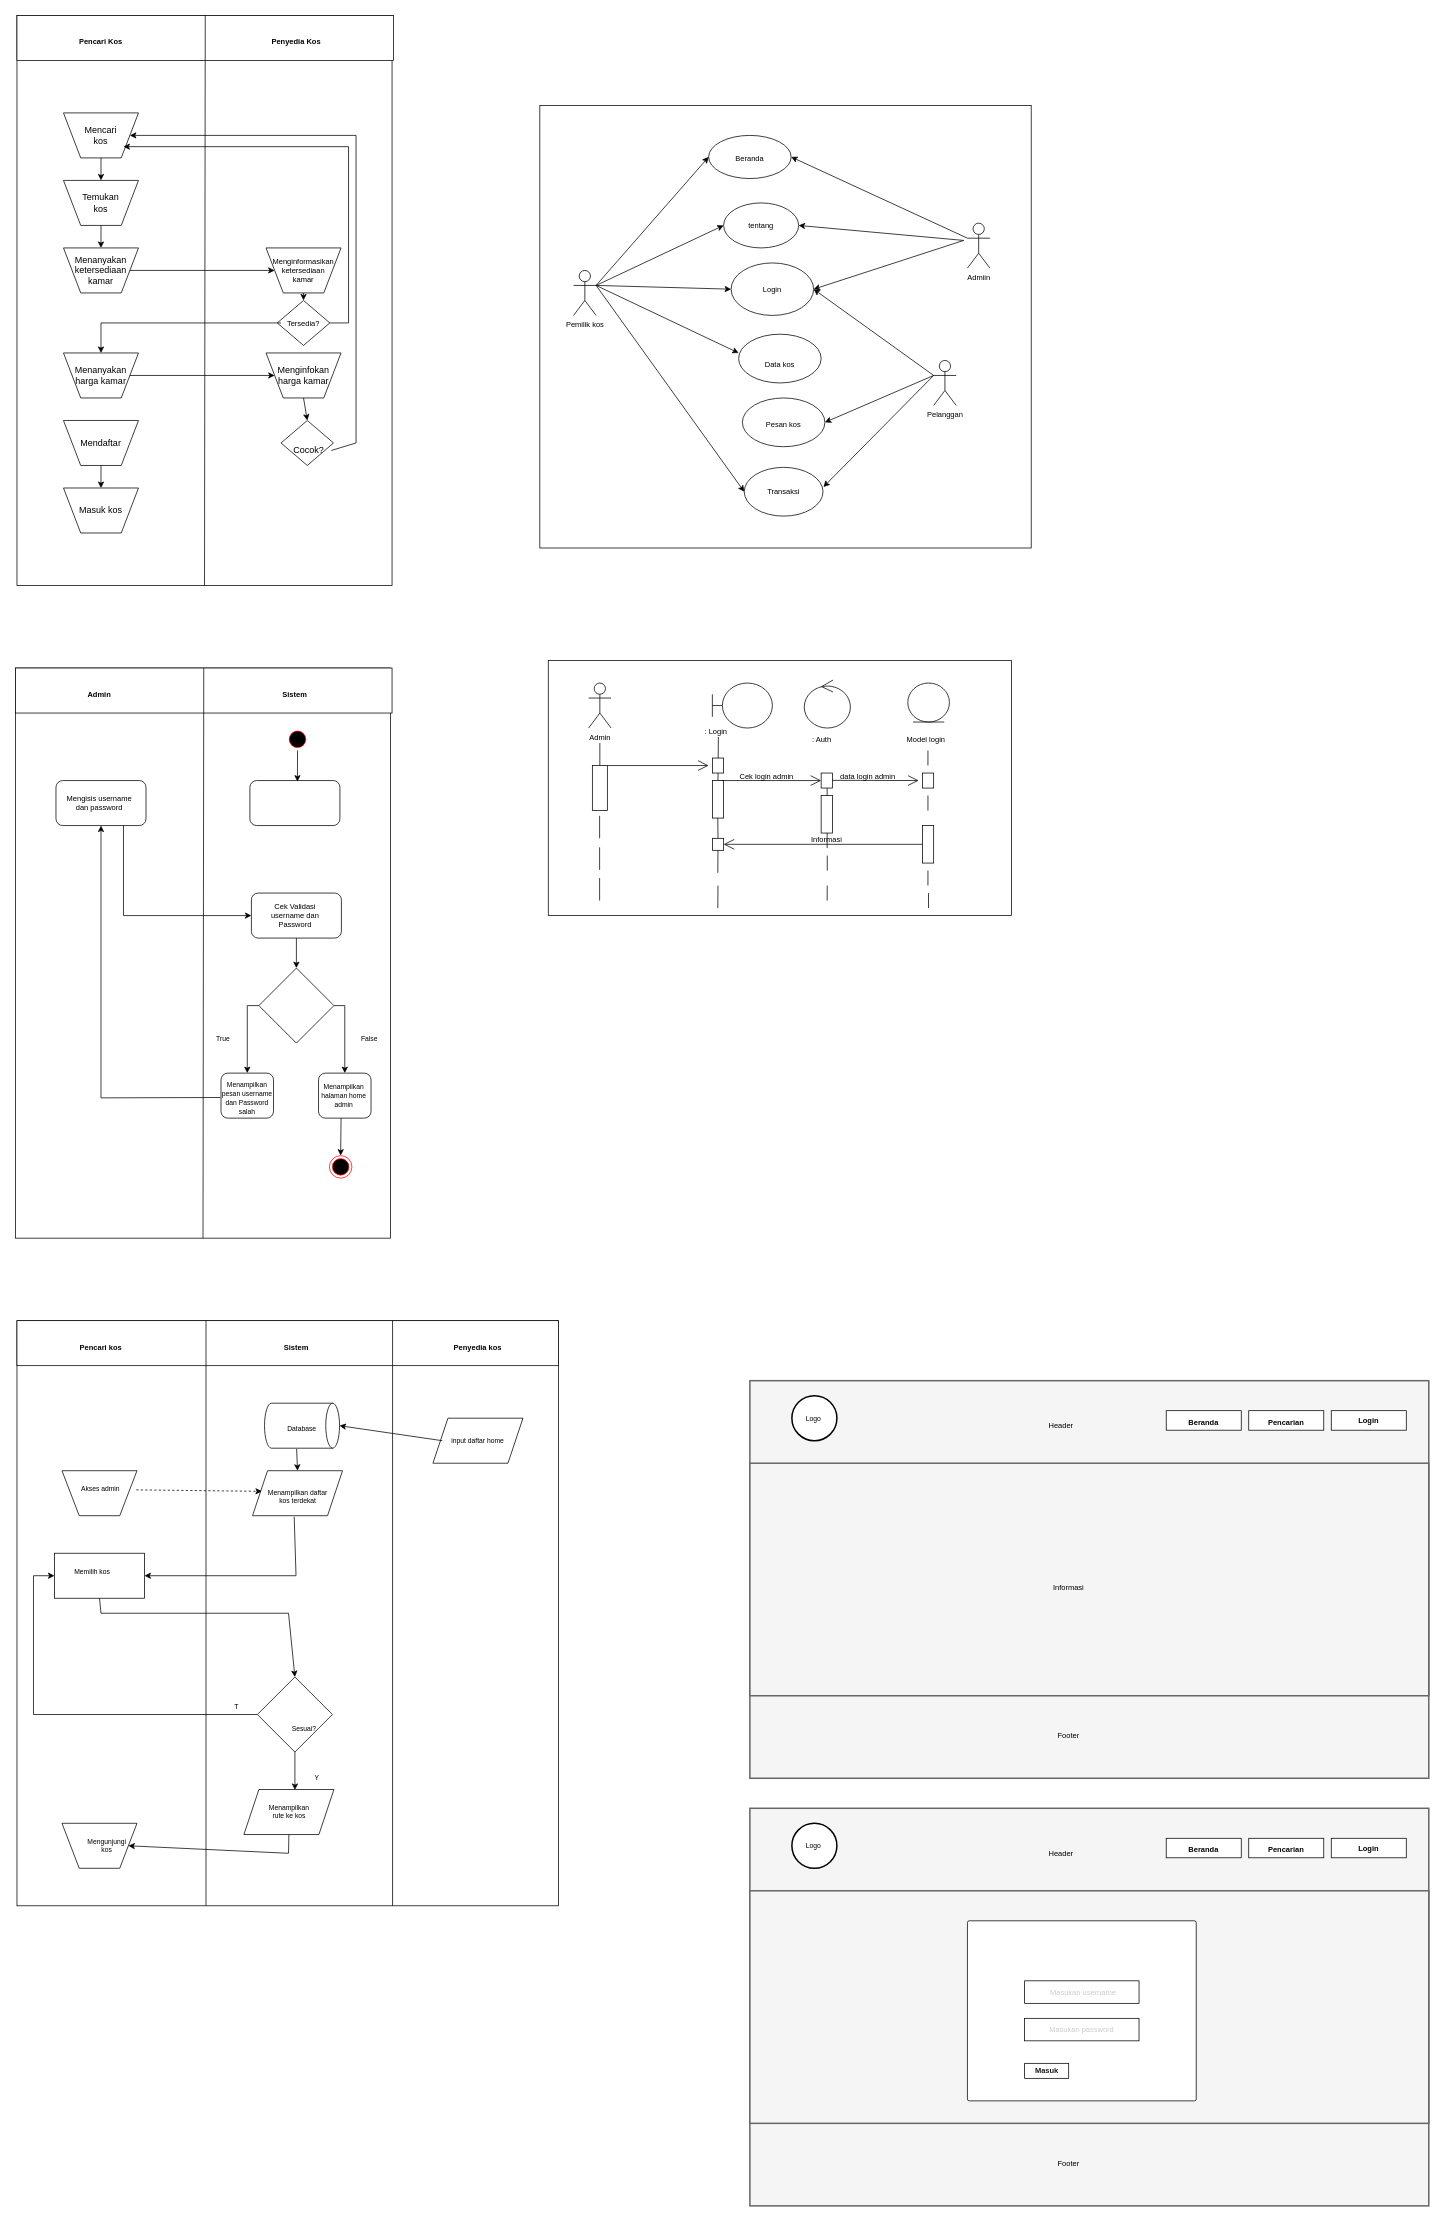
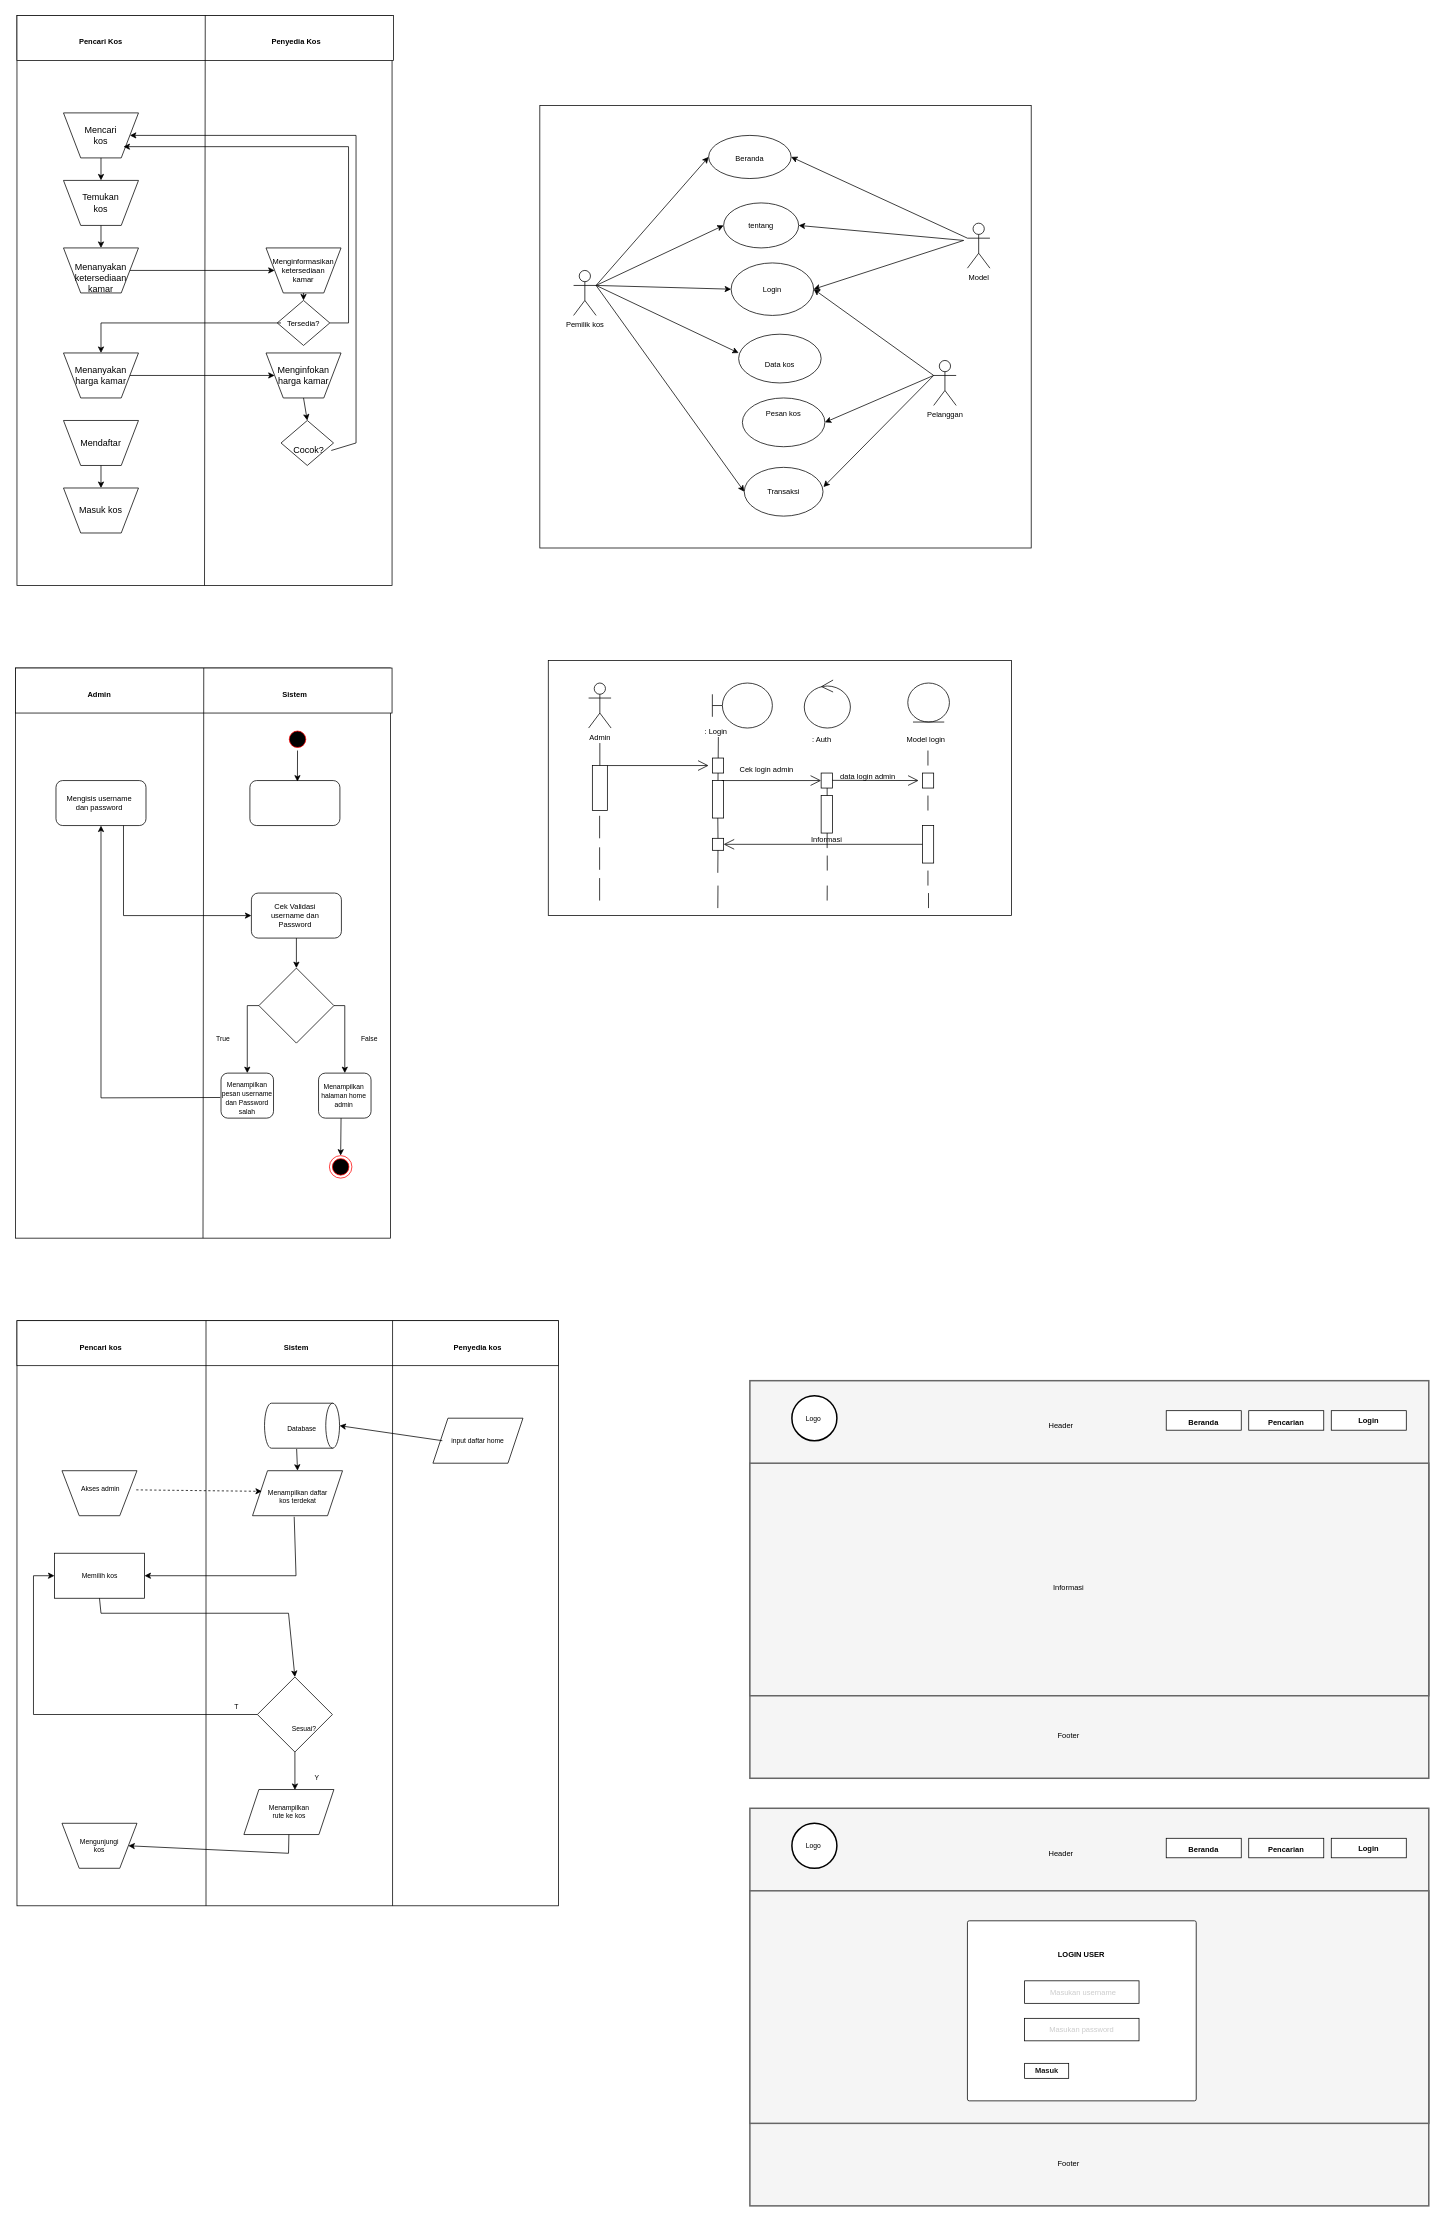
(101, 270) -> (101, 278)
(979, 278) -> (979, 278)
(783, 424) -> (783, 413)
(767, 777) -> (767, 769)
(92, 1572) -> (99, 1575)
(107, 1845) -> (99, 1845)
none -> (1081, 1954)
